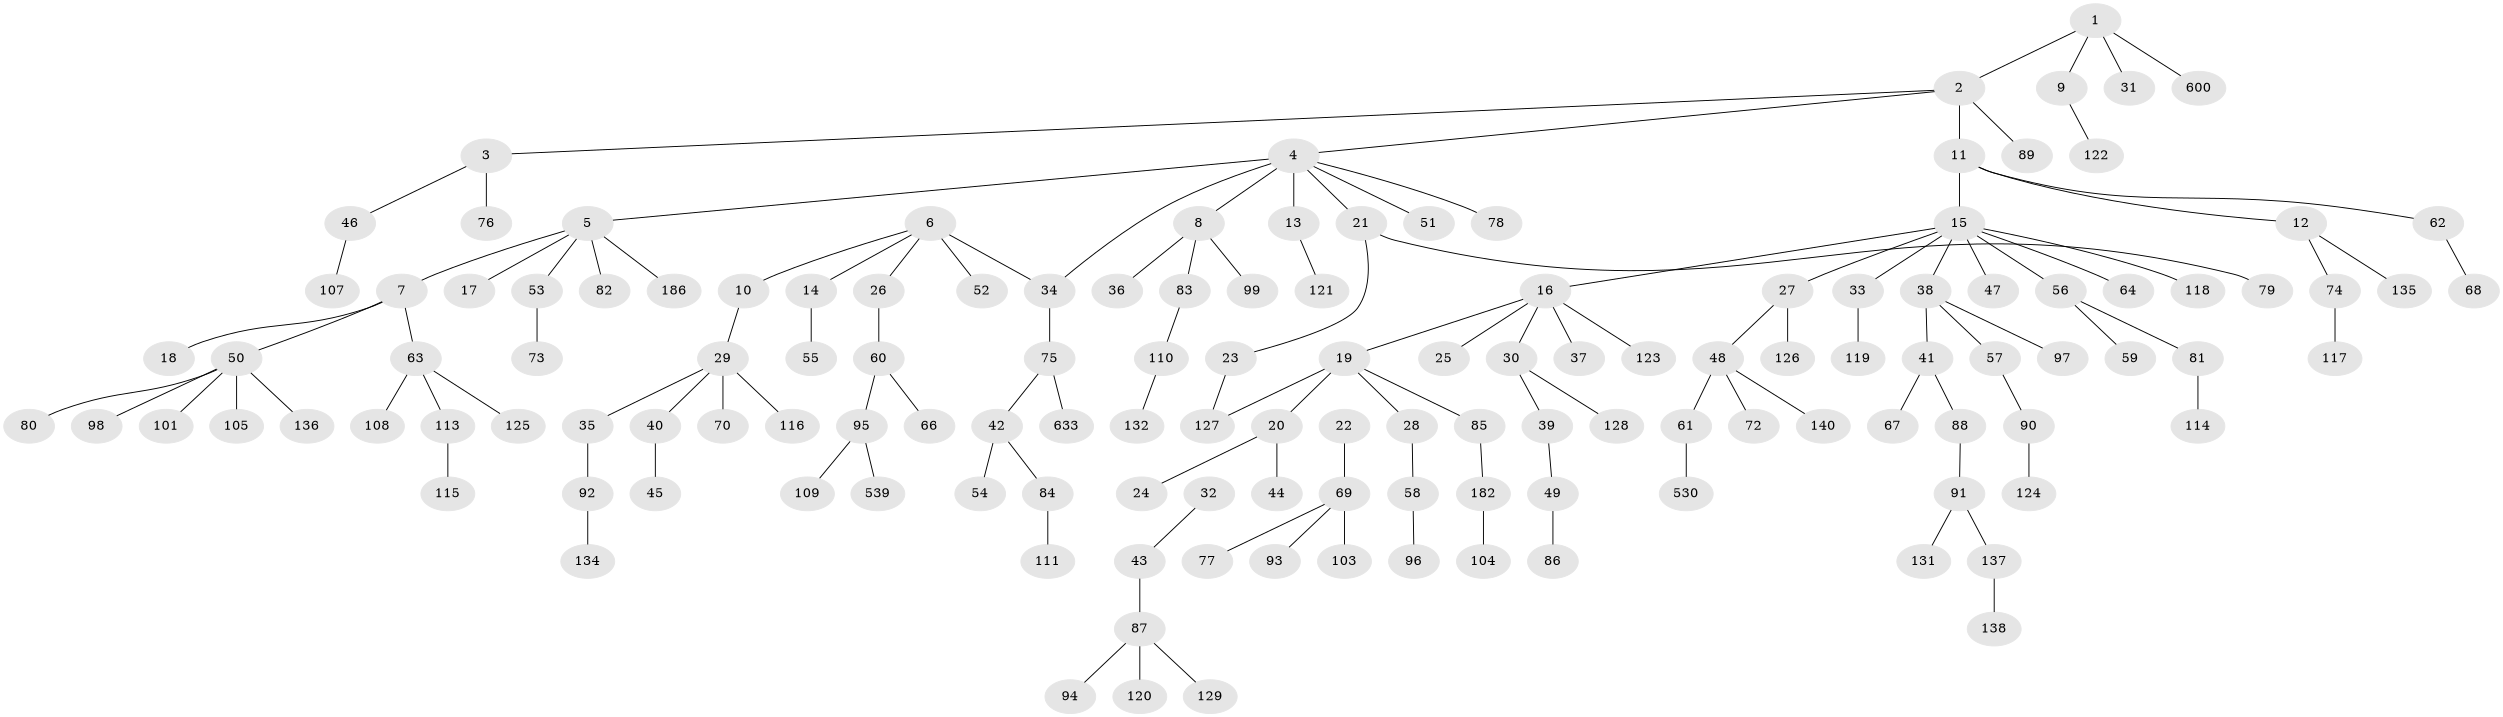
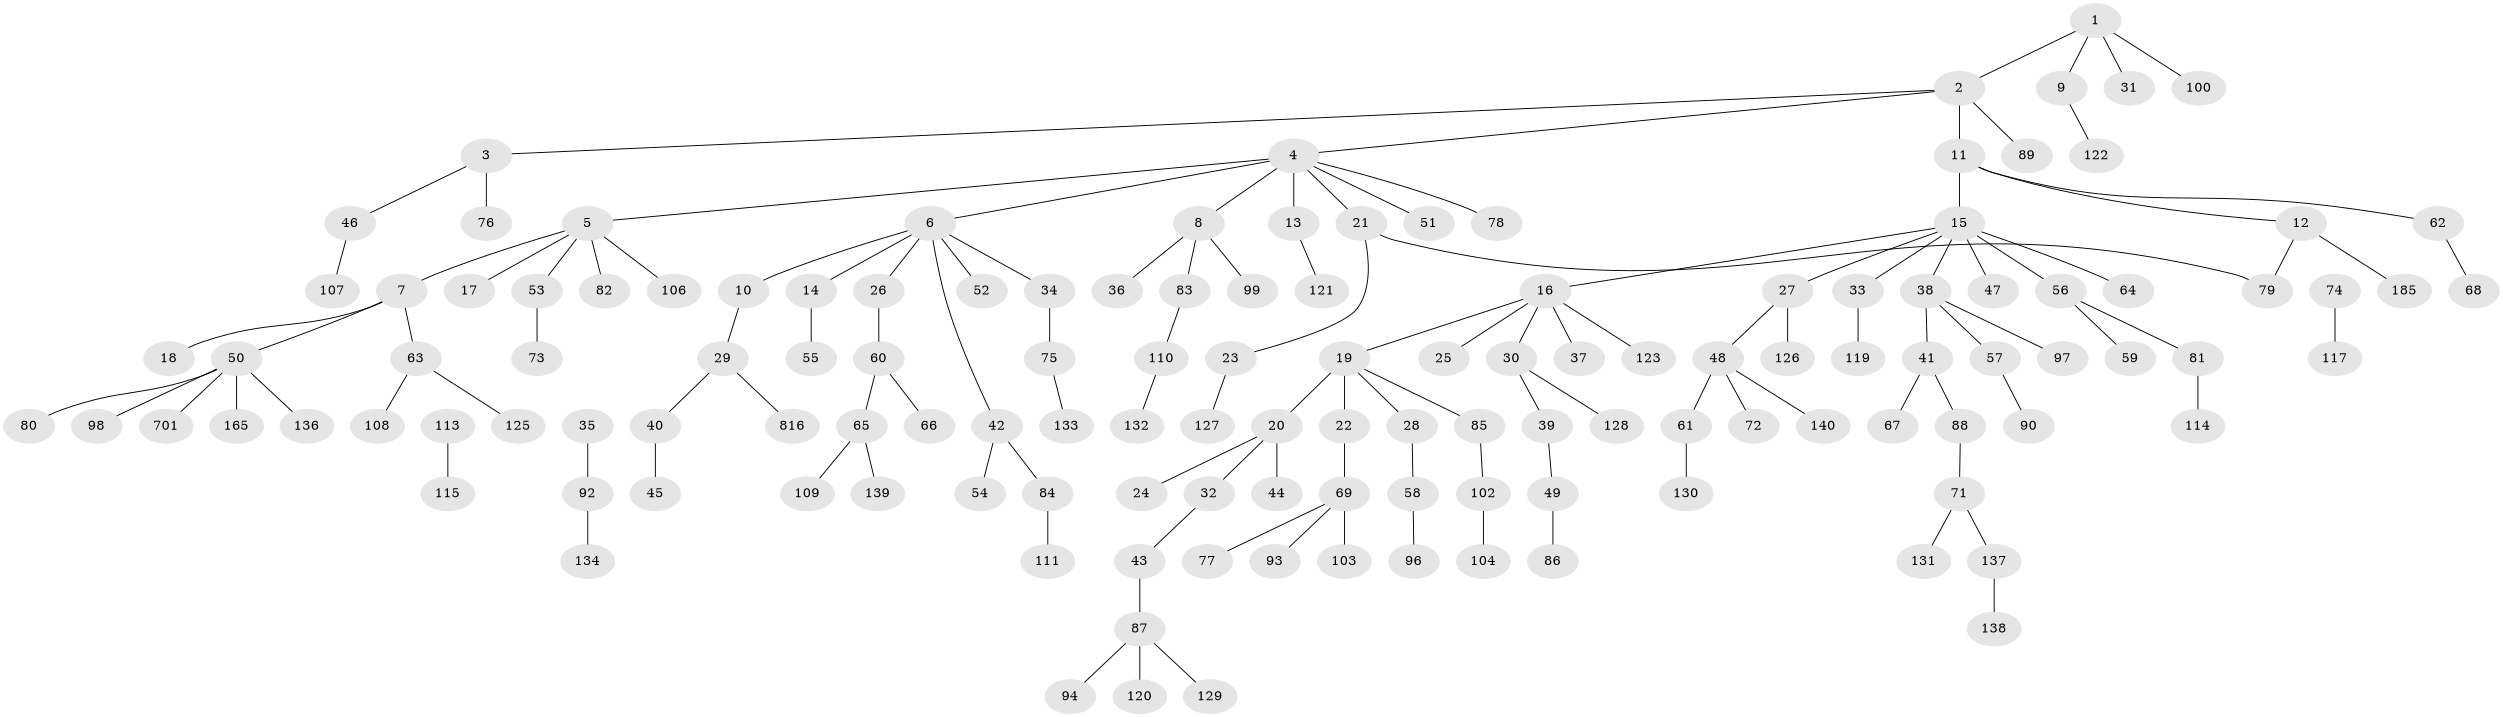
(2199, 88) -> (2199, 88)
(1162, 209) -> (1112, 190)
(2318, 257) -> (2284, 257)
(674, 291) -> (674, 291)
(2198, 291) -> none
(2404, 291) -> (2404, 291)
(432, 392) -> none
(655, 392) -> none
(1023, 392) -> (955, 327)
(1276, 392) -> (1344, 393)
(166, 426) -> (166, 426)
(237, 426) -> (237, 426)
(723, 426) -> none
(792, 426) -> (792, 426)
(862, 426) -> (862, 426)
(1067, 426) -> (1067, 426)
none -> (1243, 460)
(878, 494) -> (878, 494)
(1483, 494) -> (1483, 494)
(1686, 494) -> (1686, 494)
(1959, 494) -> (1959, 494)
(2029, 494) -> none
